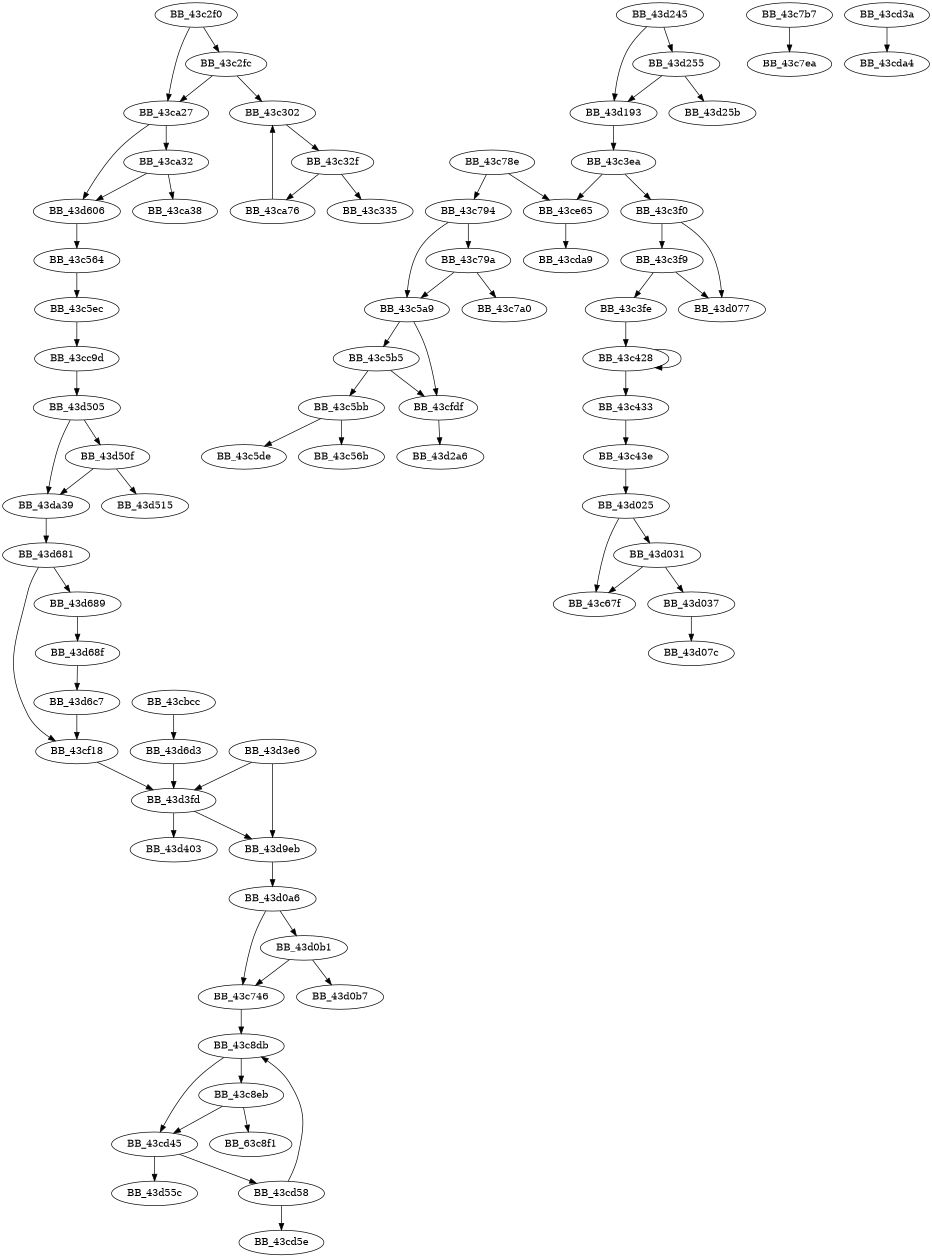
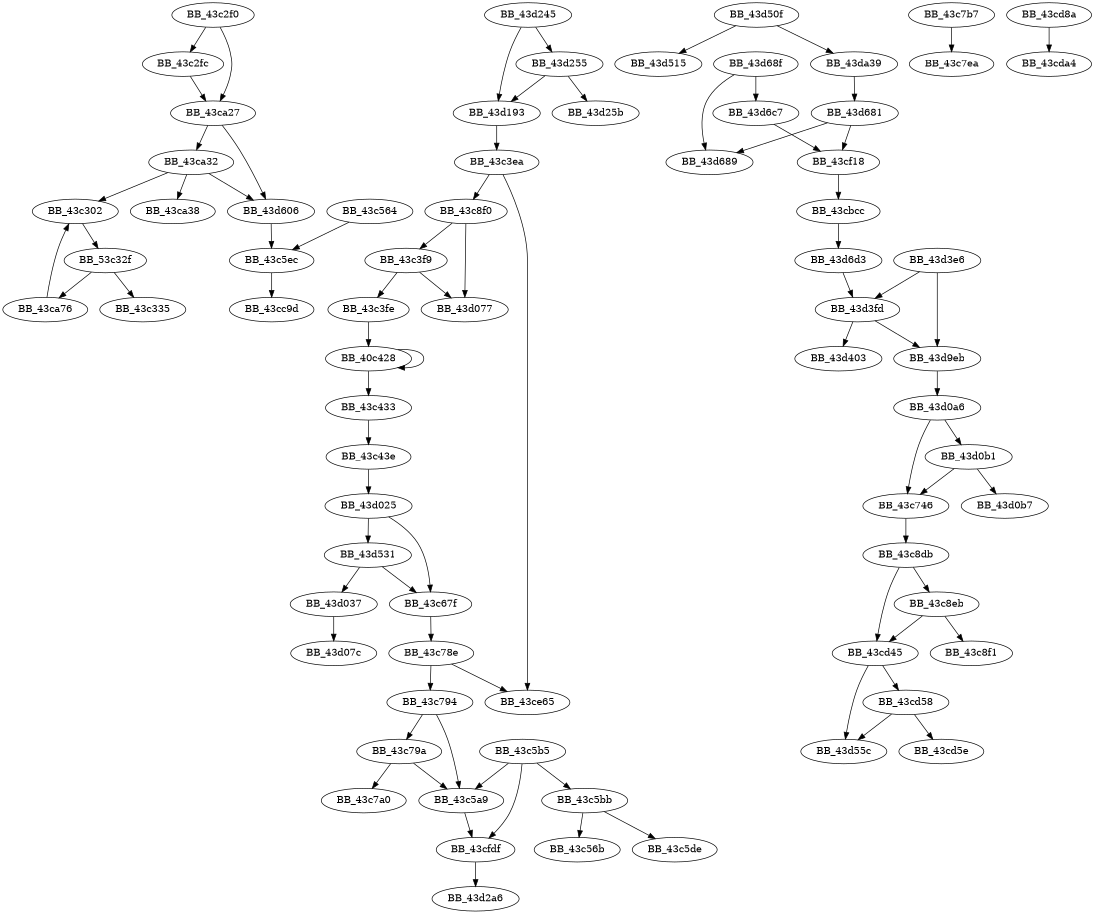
(887, 15) -> (1049, 15)
(247, 86) -> (136, 186)
(333, 162) -> (105, 261)
(662, 211) -> (466, 211)
(77, 233) -> (271, 233)
(566, 261) -> none
(393, 331) -> (495, 774)
(626, 359) -> (369, 359)
(77, 408) -> none
(657, 555) -> (368, 555)
(78, 625) -> (706, 103)
none -> (431, 625)
(122, 774) -> (838, 184)
(302, 1116) -> (878, 725)
(251, 1144) -> (971, 653)
